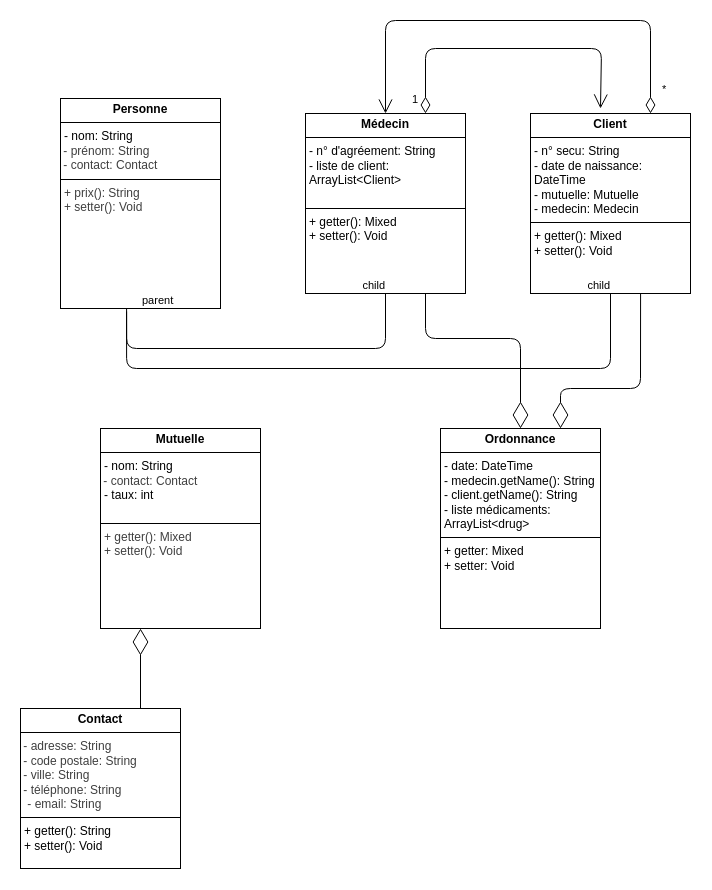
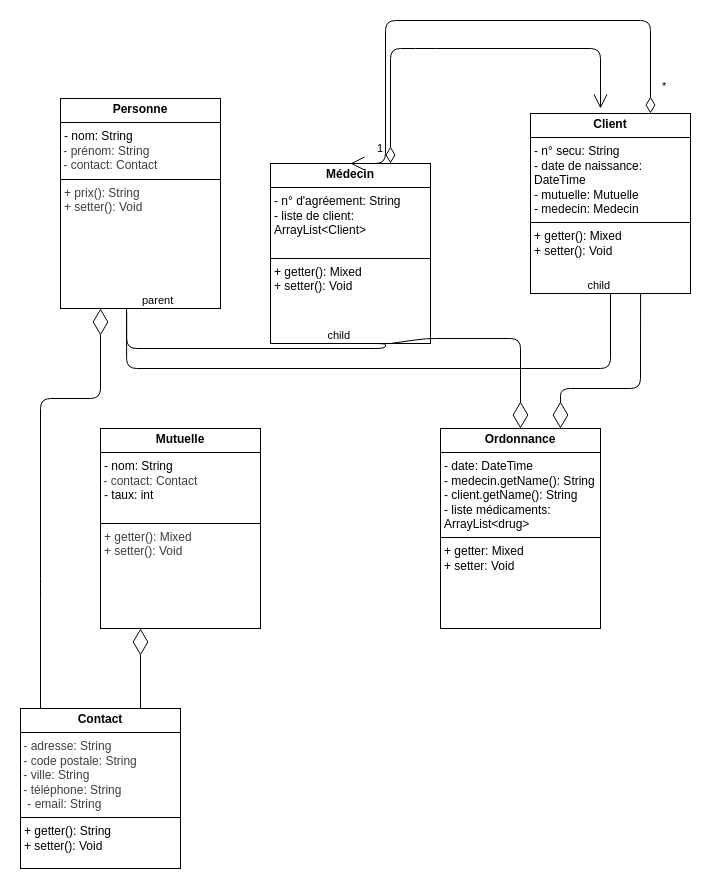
(386, 204) -> (351, 254)
none -> (41, 502)
